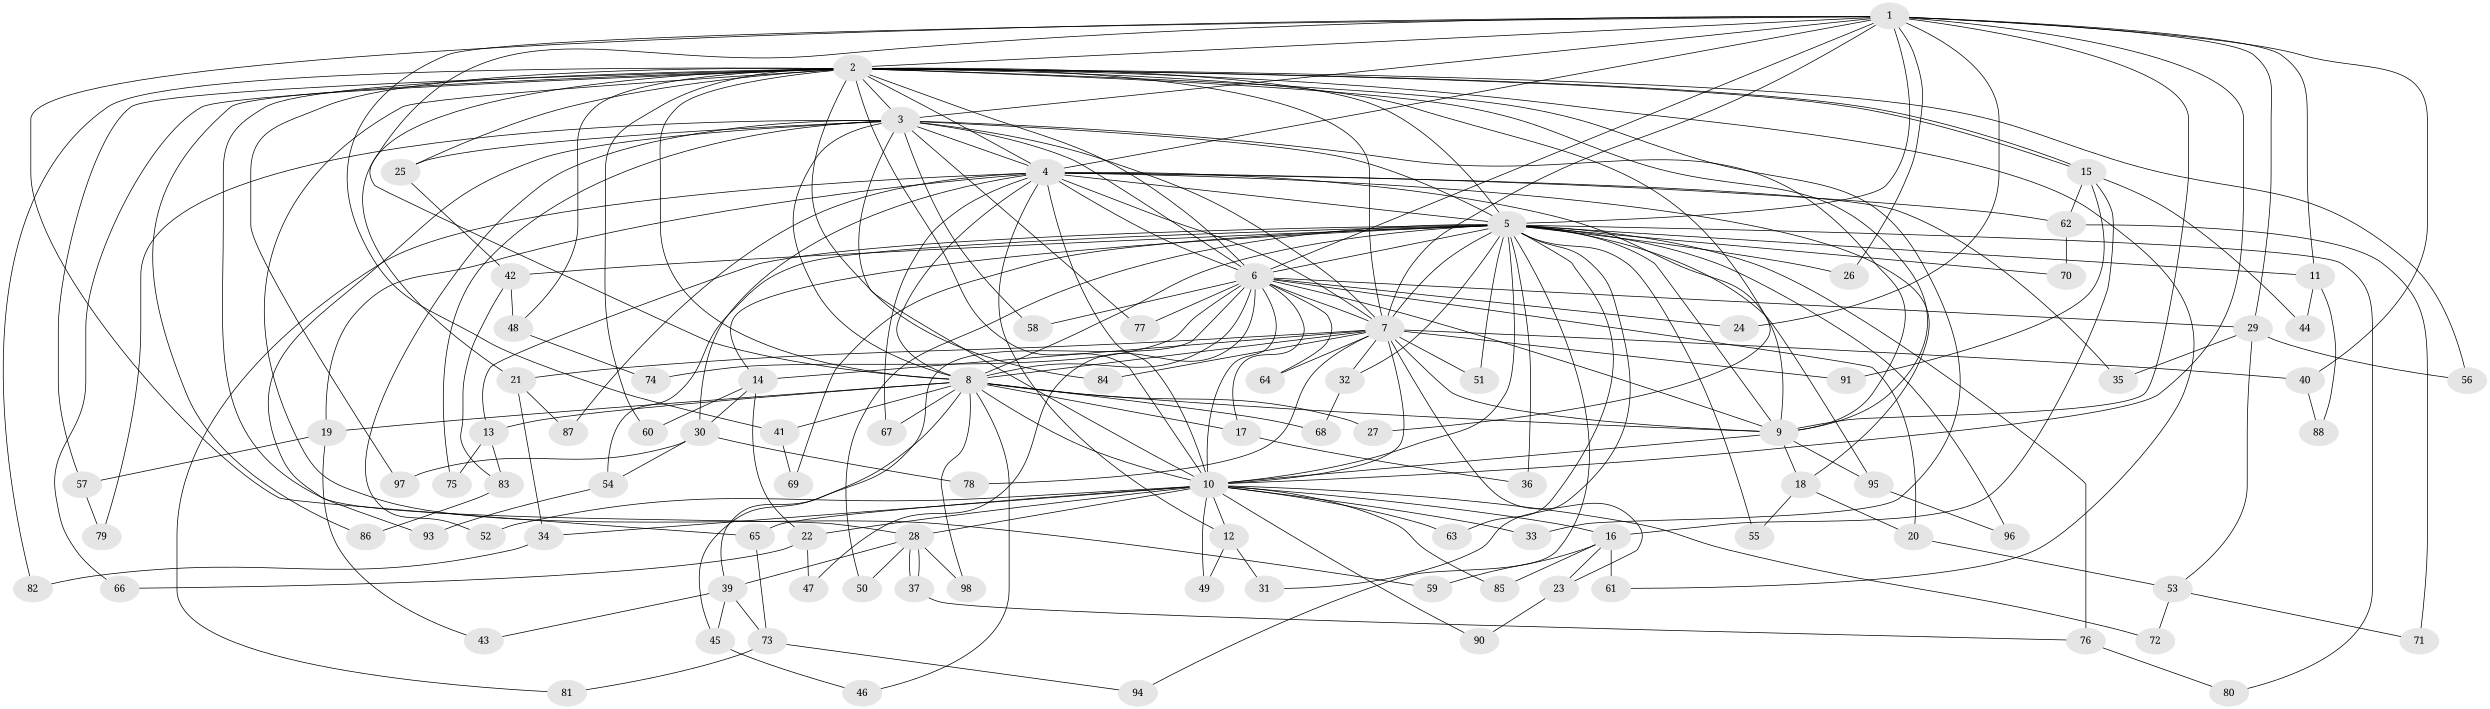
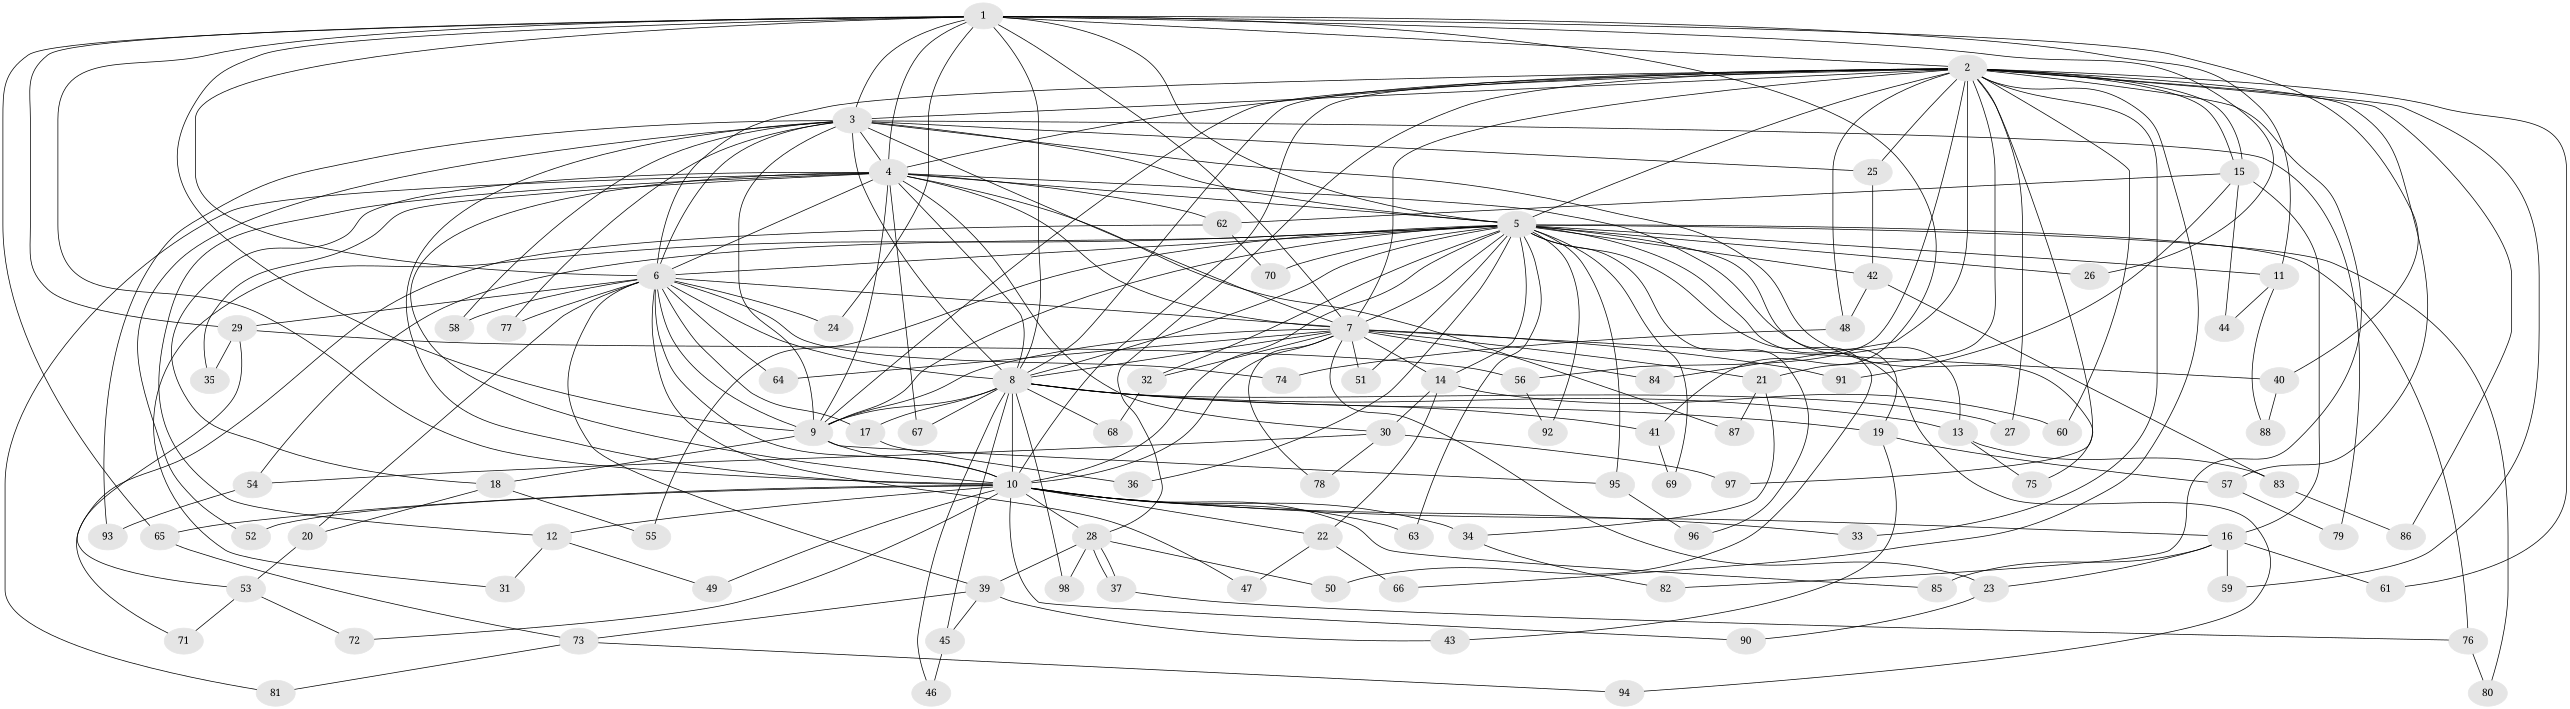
none -> (1548, 433)
